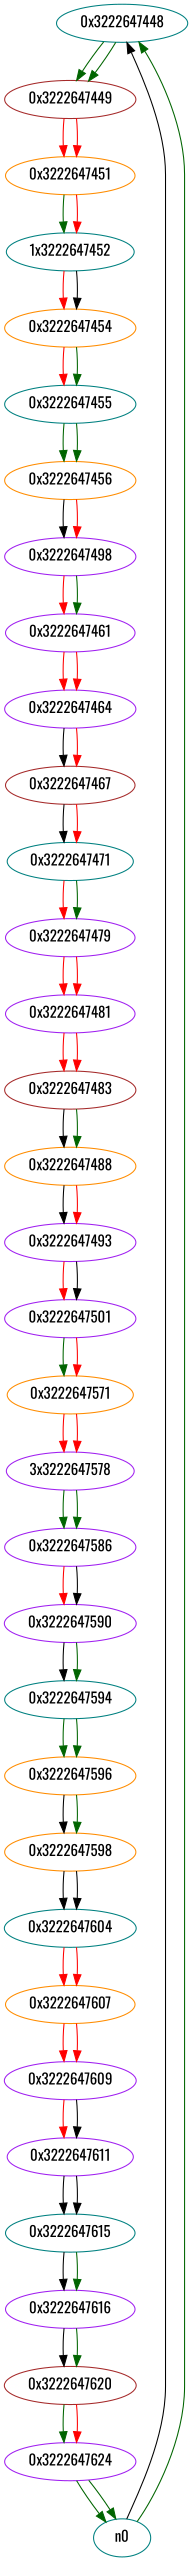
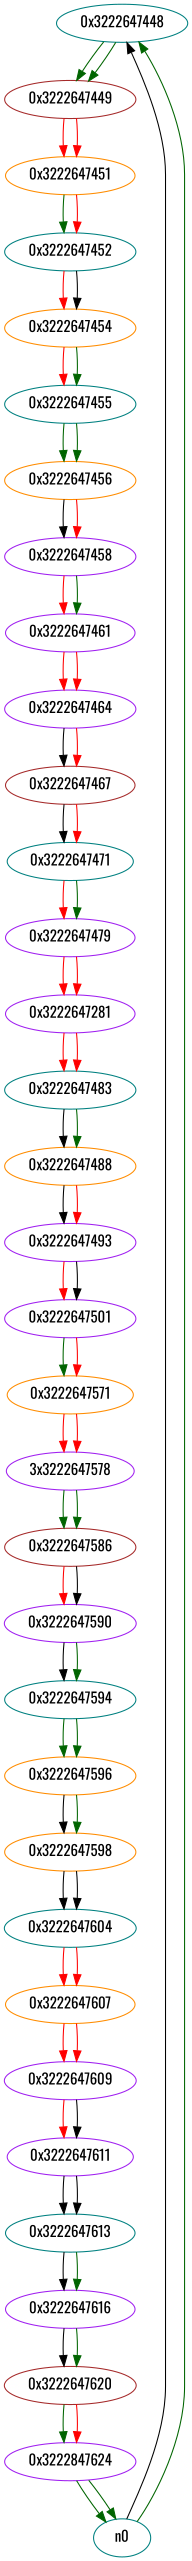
(70, 252) -> (70, 252)
(70, 557) -> (70, 557)
(70, 1014) -> (70, 1014)
(70, 1090) -> (70, 1090)
(70, 1547) -> (70, 1547)
(70, 2233) -> (70, 2233)
(70, 2462) -> (70, 2462)
